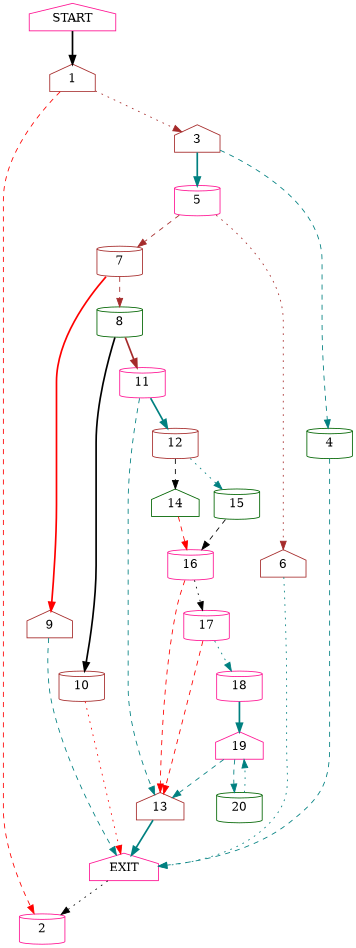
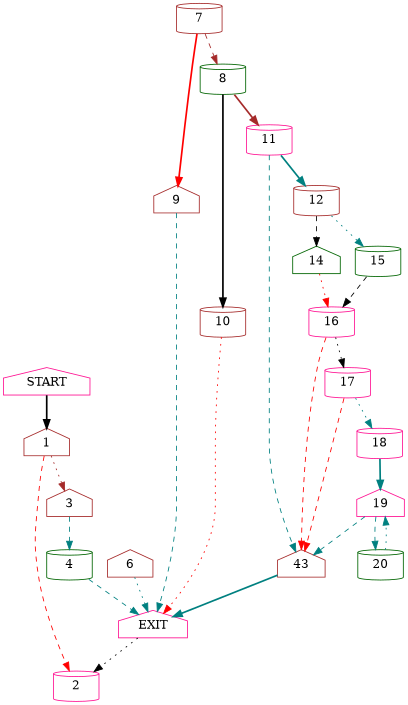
(197, 201) -> none
(182, 529) -> (323, 286)
(160, 808) -> (301, 565)
